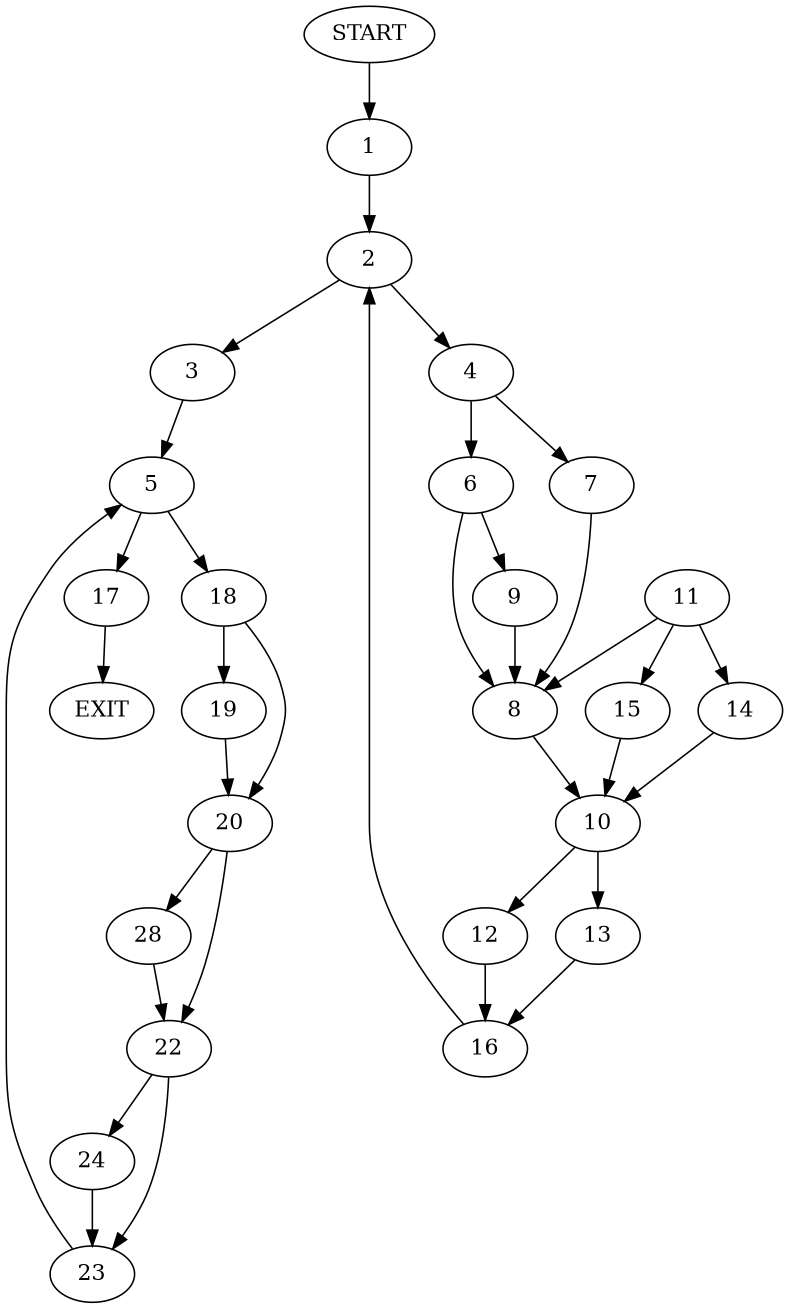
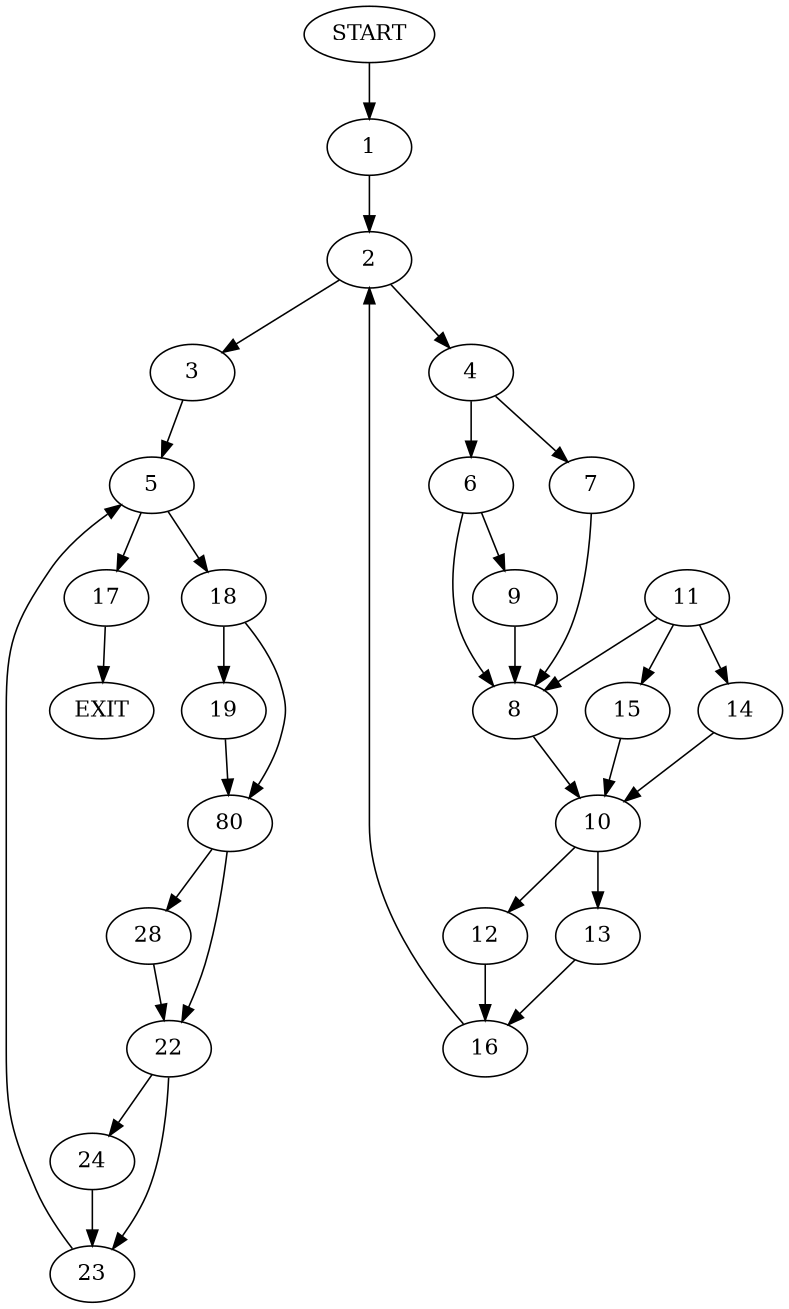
(230, 823) -> (230, 823)
